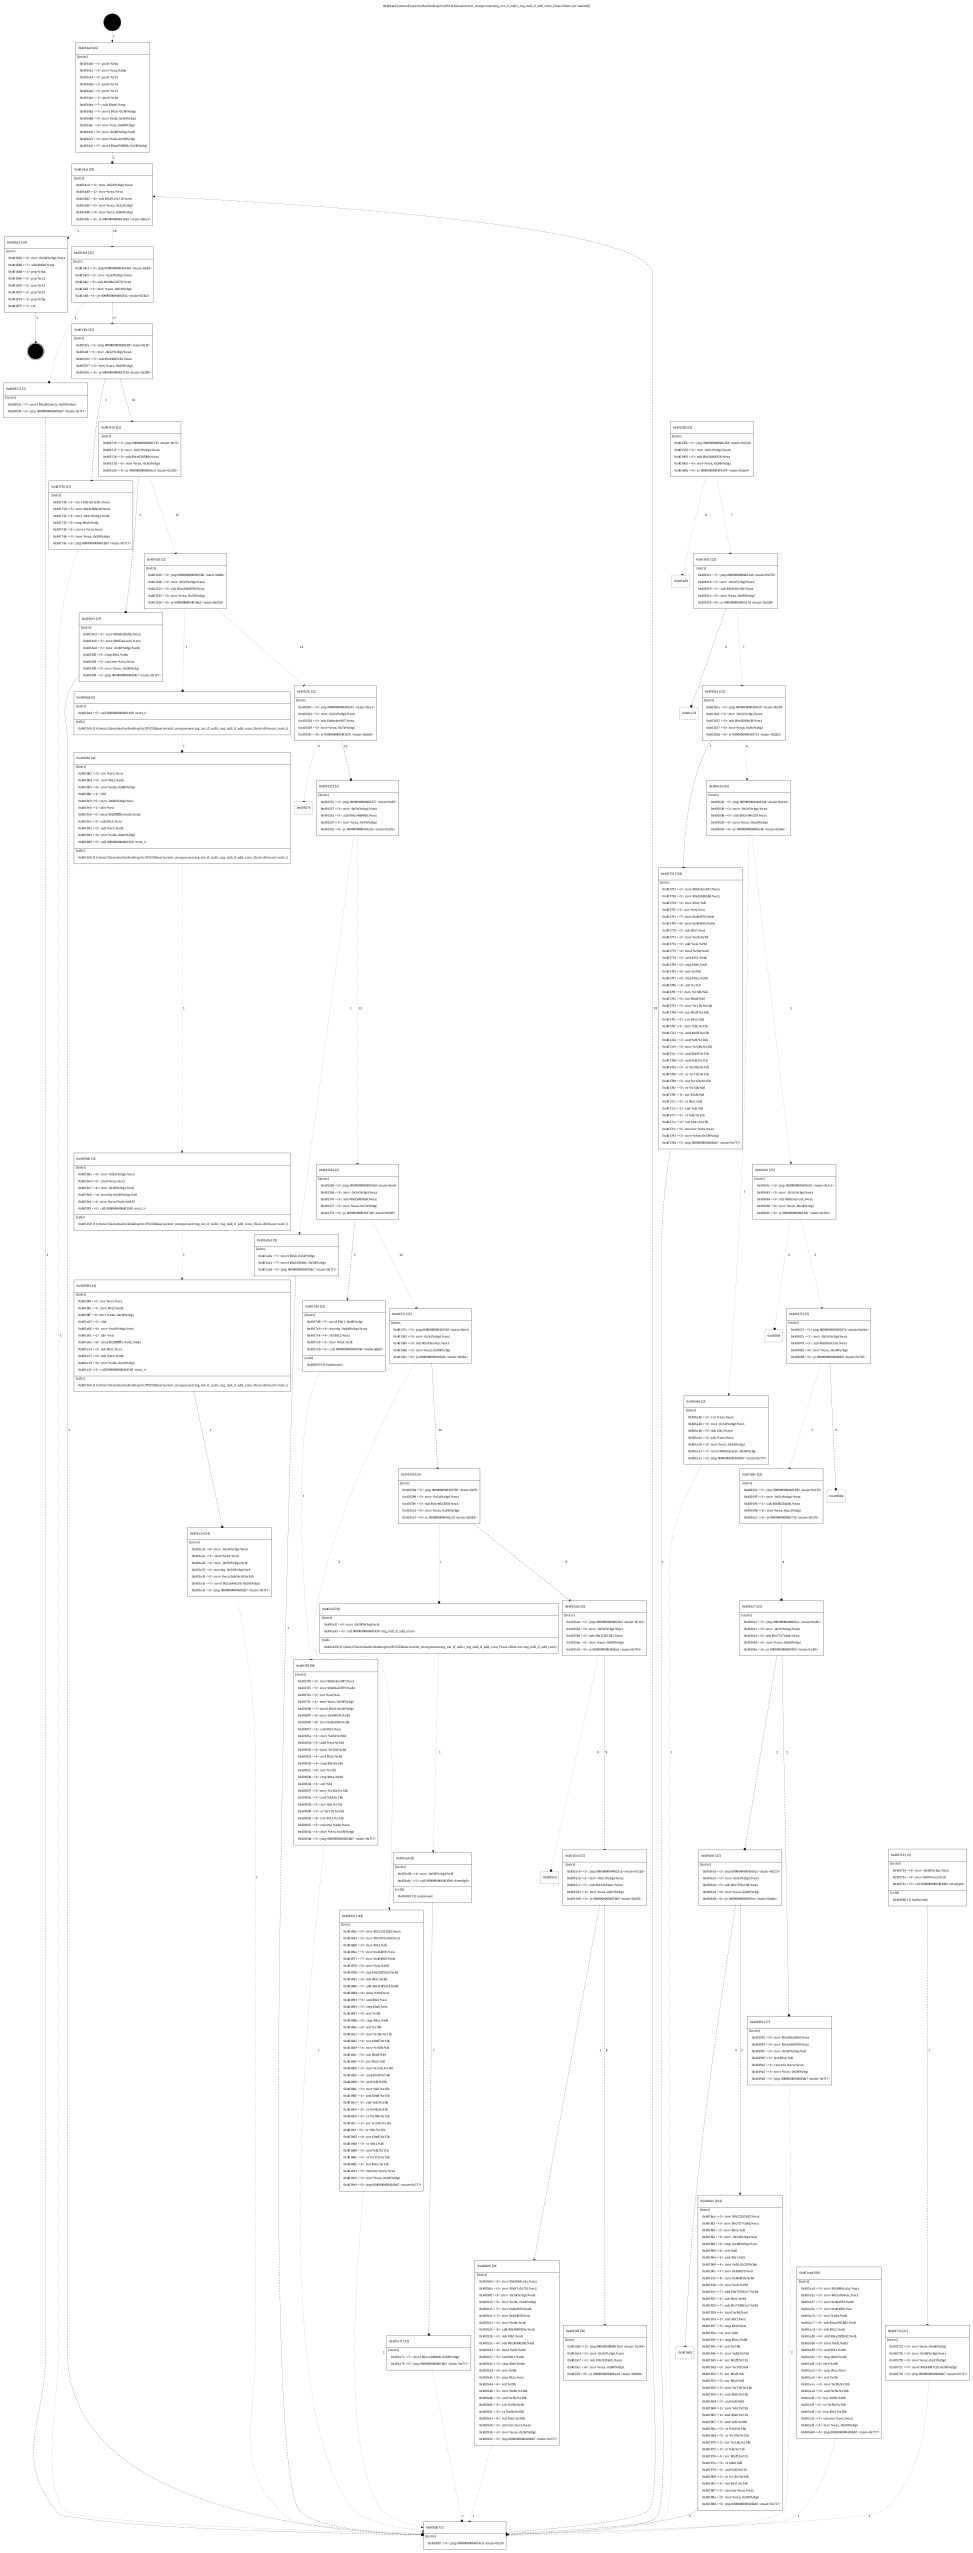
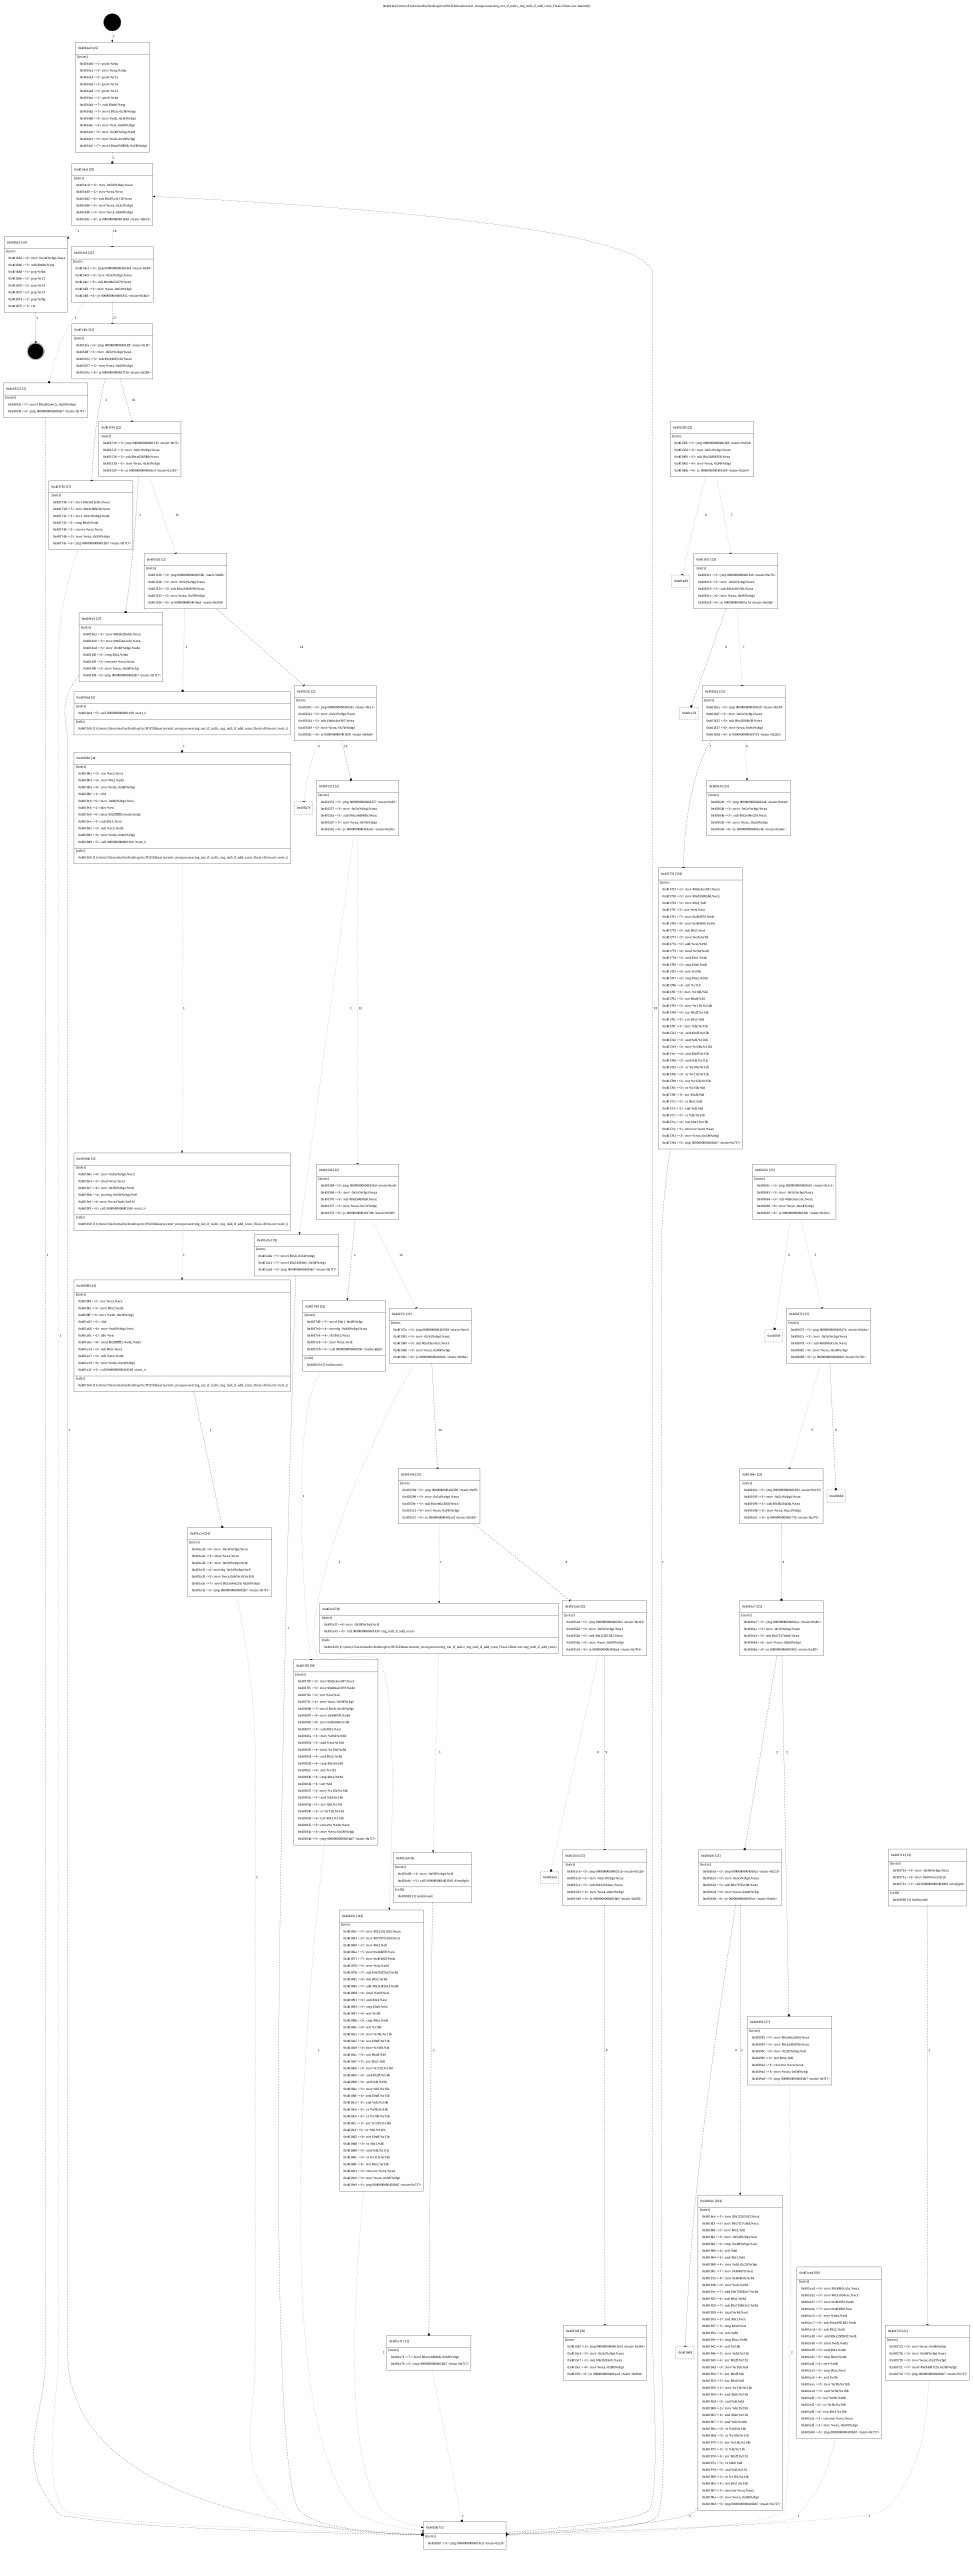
(260, 647) -> (260, 647)
(771, 999) -> none
(726, 1430) -> none
(439, 1562) -> (439, 1562)
(517, 2353) -> none
